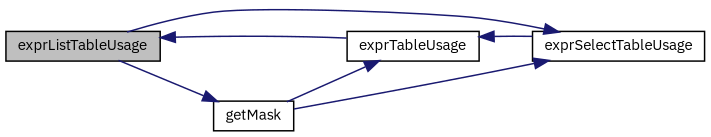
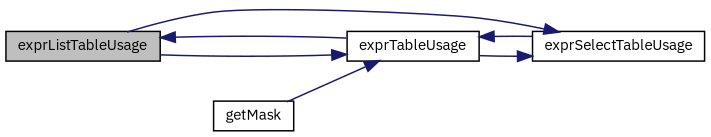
(161, 78) -> (246, 56)
(414, 87) -> (498, 56)
